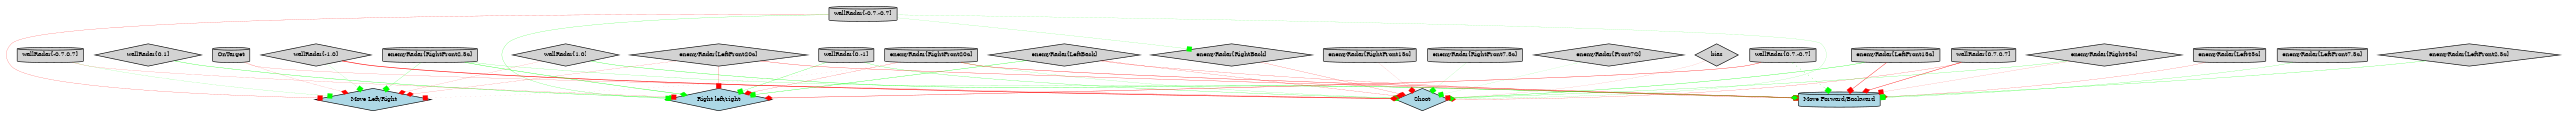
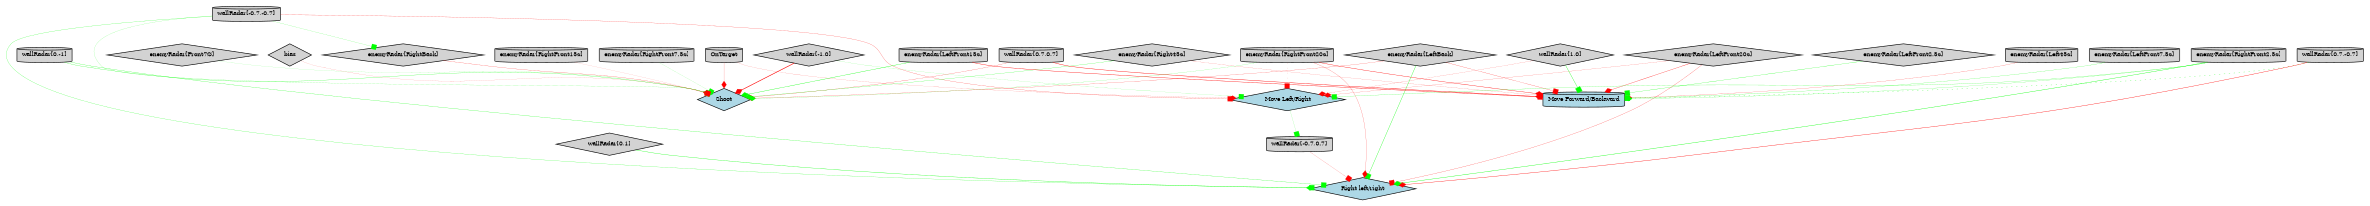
(199, 83) -> (1293, 120)
